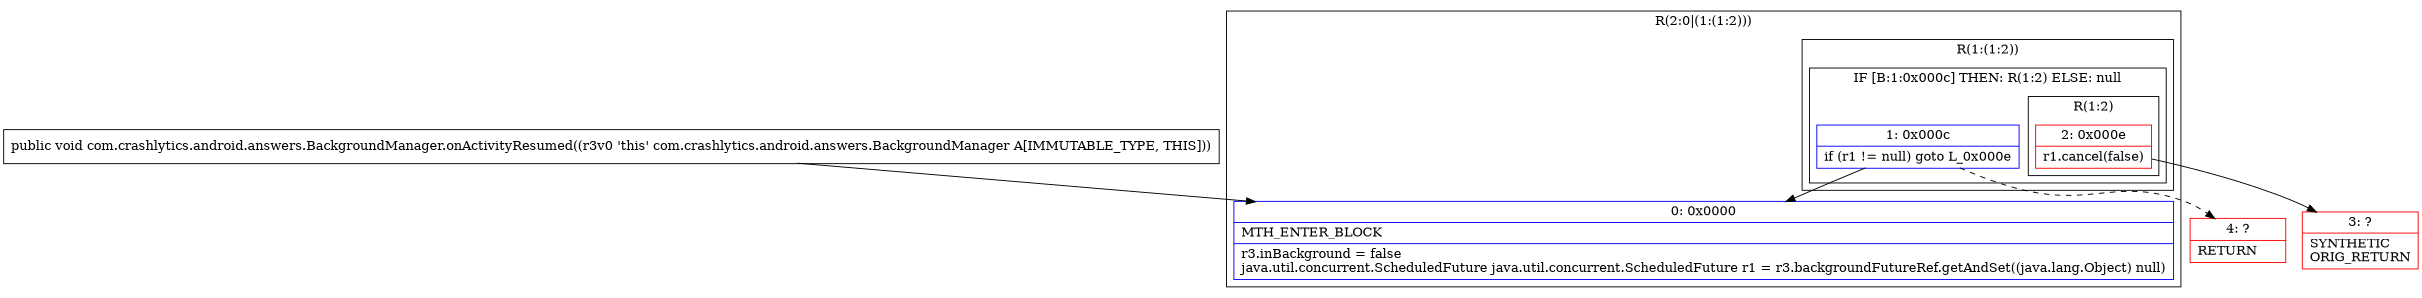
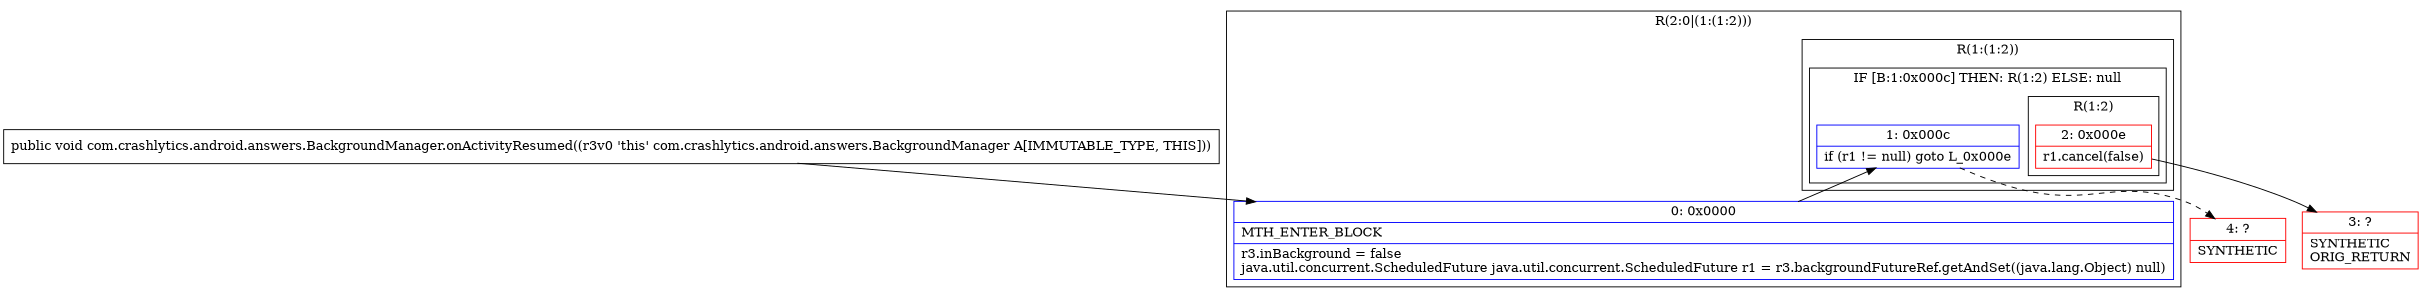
(1844, 177) -> (1833, 187)
(2227, 251) -> (2238, 251)
